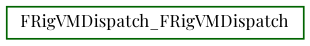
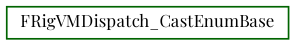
(155, 23) -> (148, 23)
